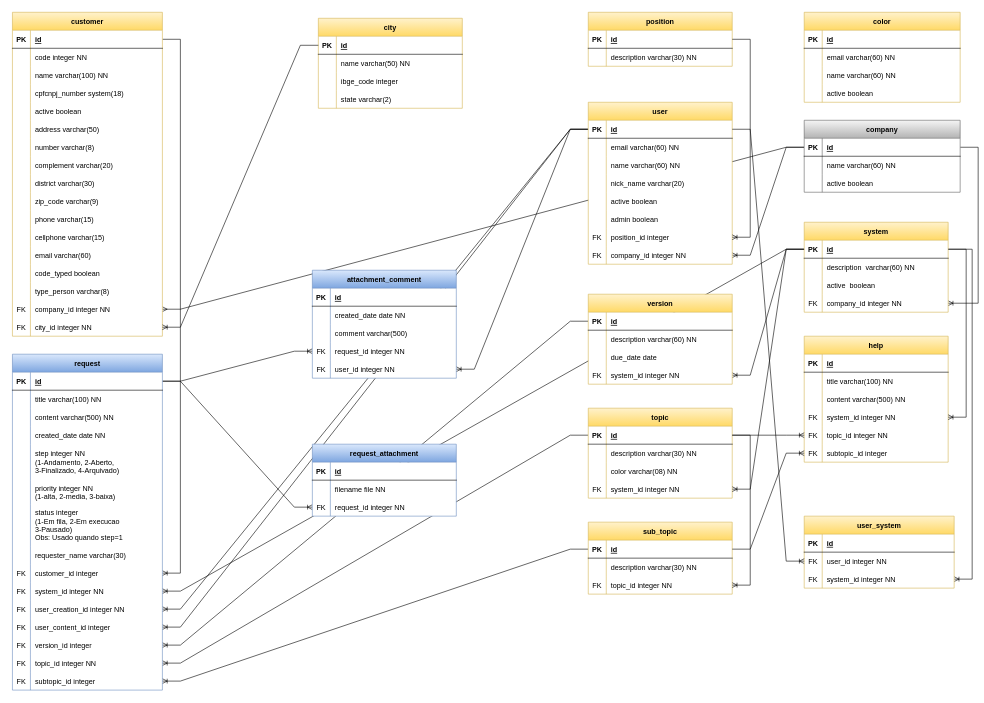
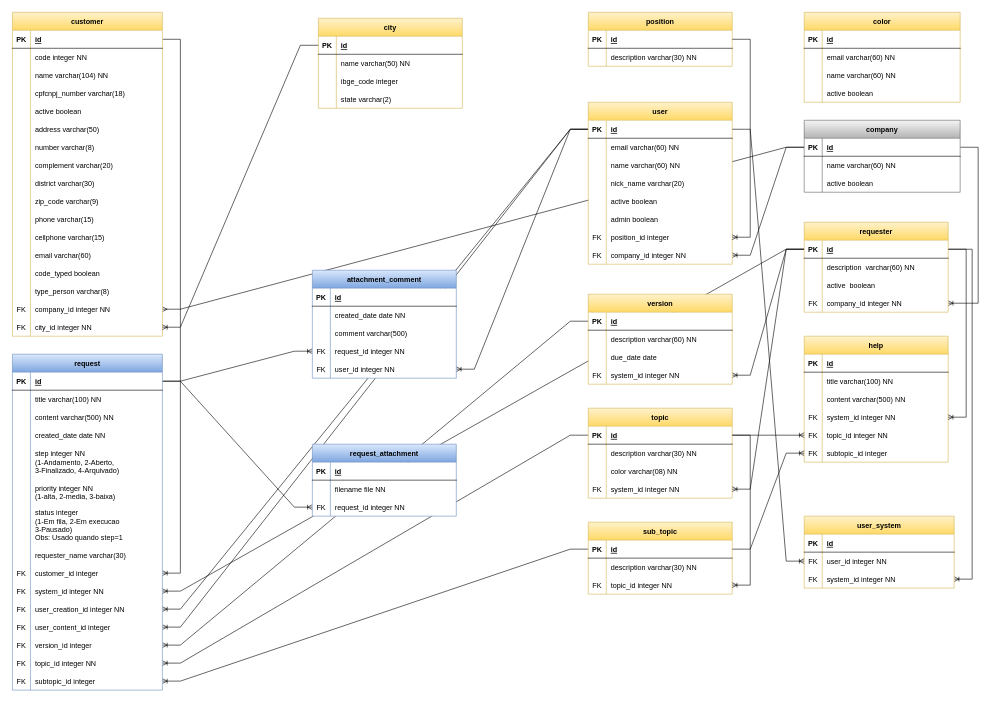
(73, 76) -> (73, 76)
(84, 94) -> (86, 94)
(876, 232) -> (876, 232)
